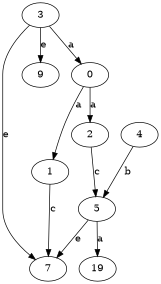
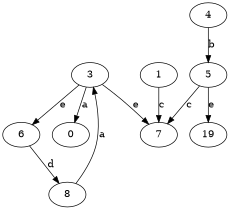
(41, 75) -> (21, 135)
(67, 119) -> none
(90, 135) -> none
none -> (67, 195)
(78, 239) -> (189, 105)
(100, 239) -> (211, 105)
